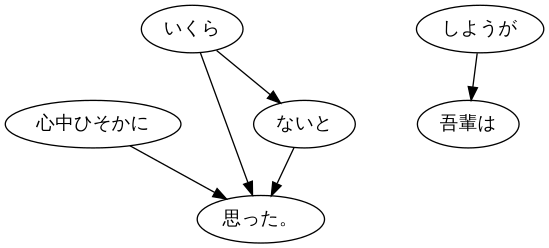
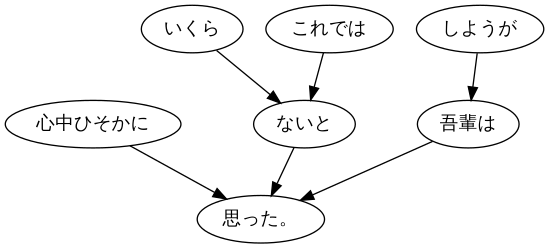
none -> (330, 29)
(224, 118) -> (373, 168)
